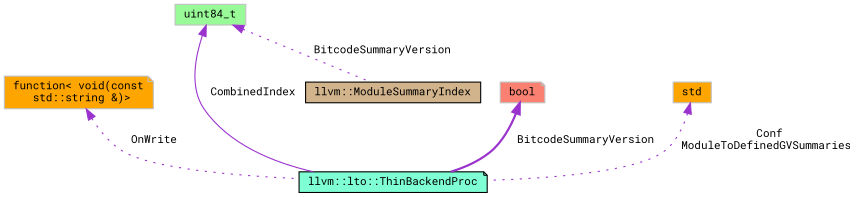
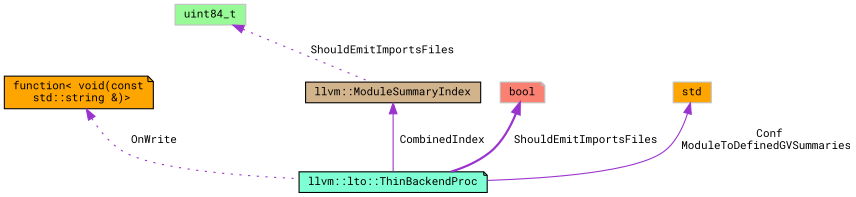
(380, 51) -> (380, 51)
(79, 92) -> (79, 92)
(222, 129) -> (393, 143)
(583, 140) -> (583, 140)
(600, 171) -> (600, 171)
